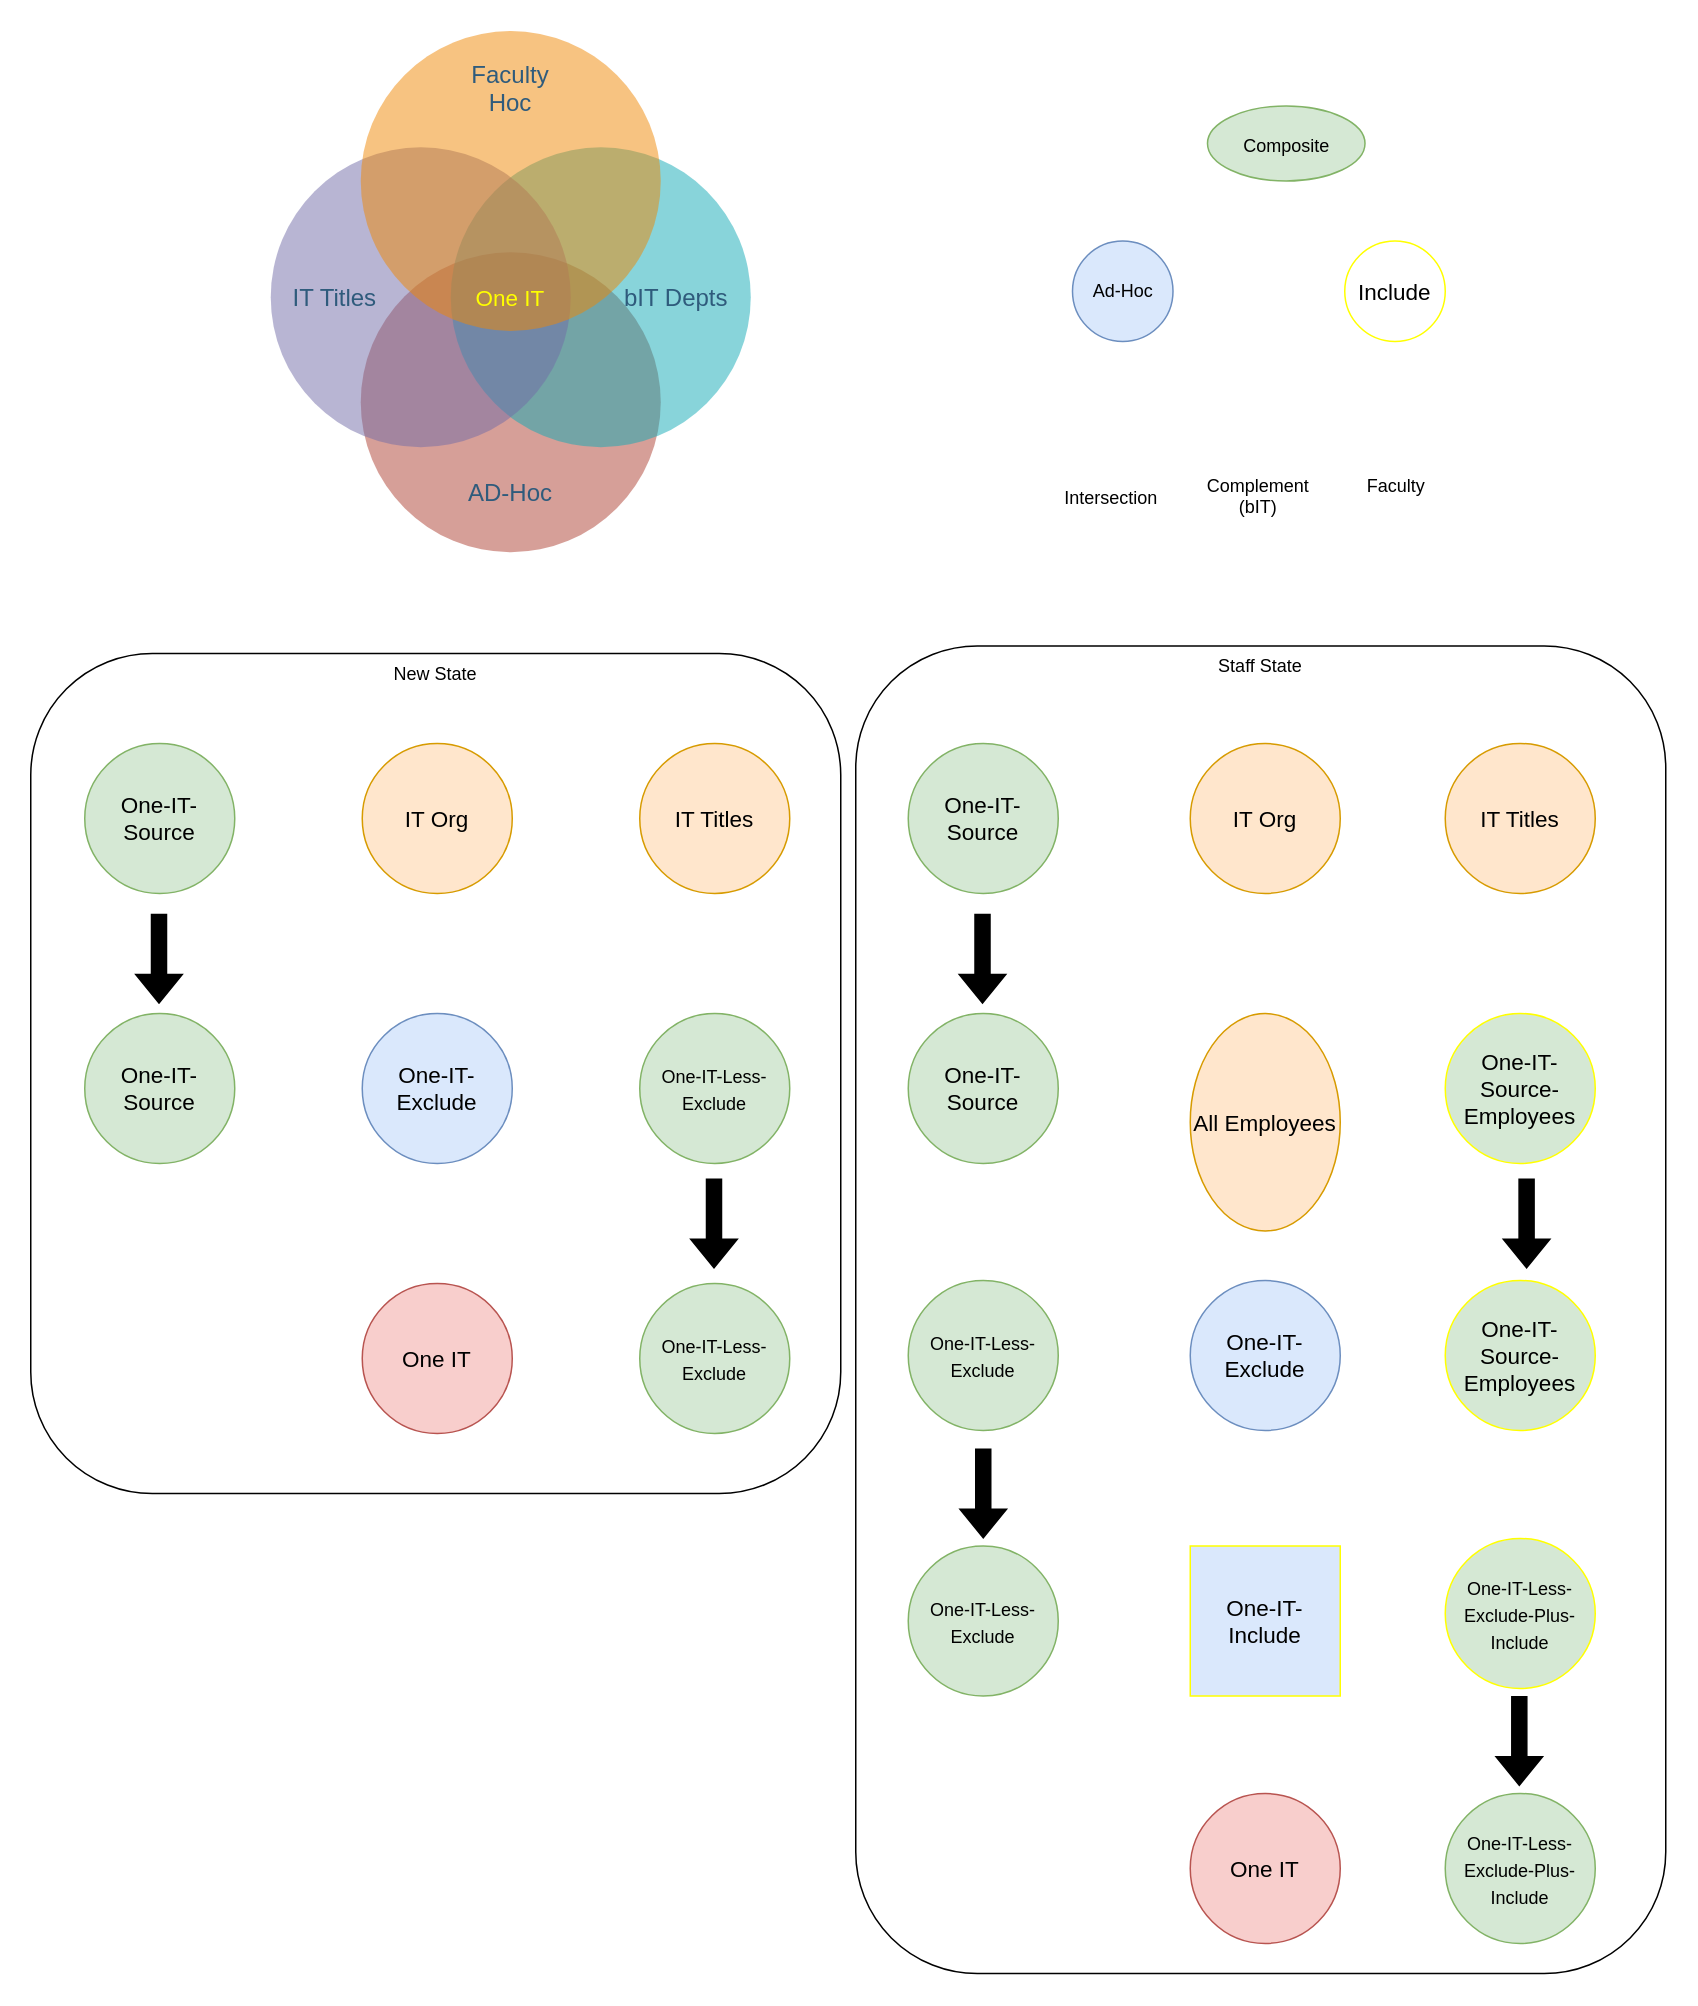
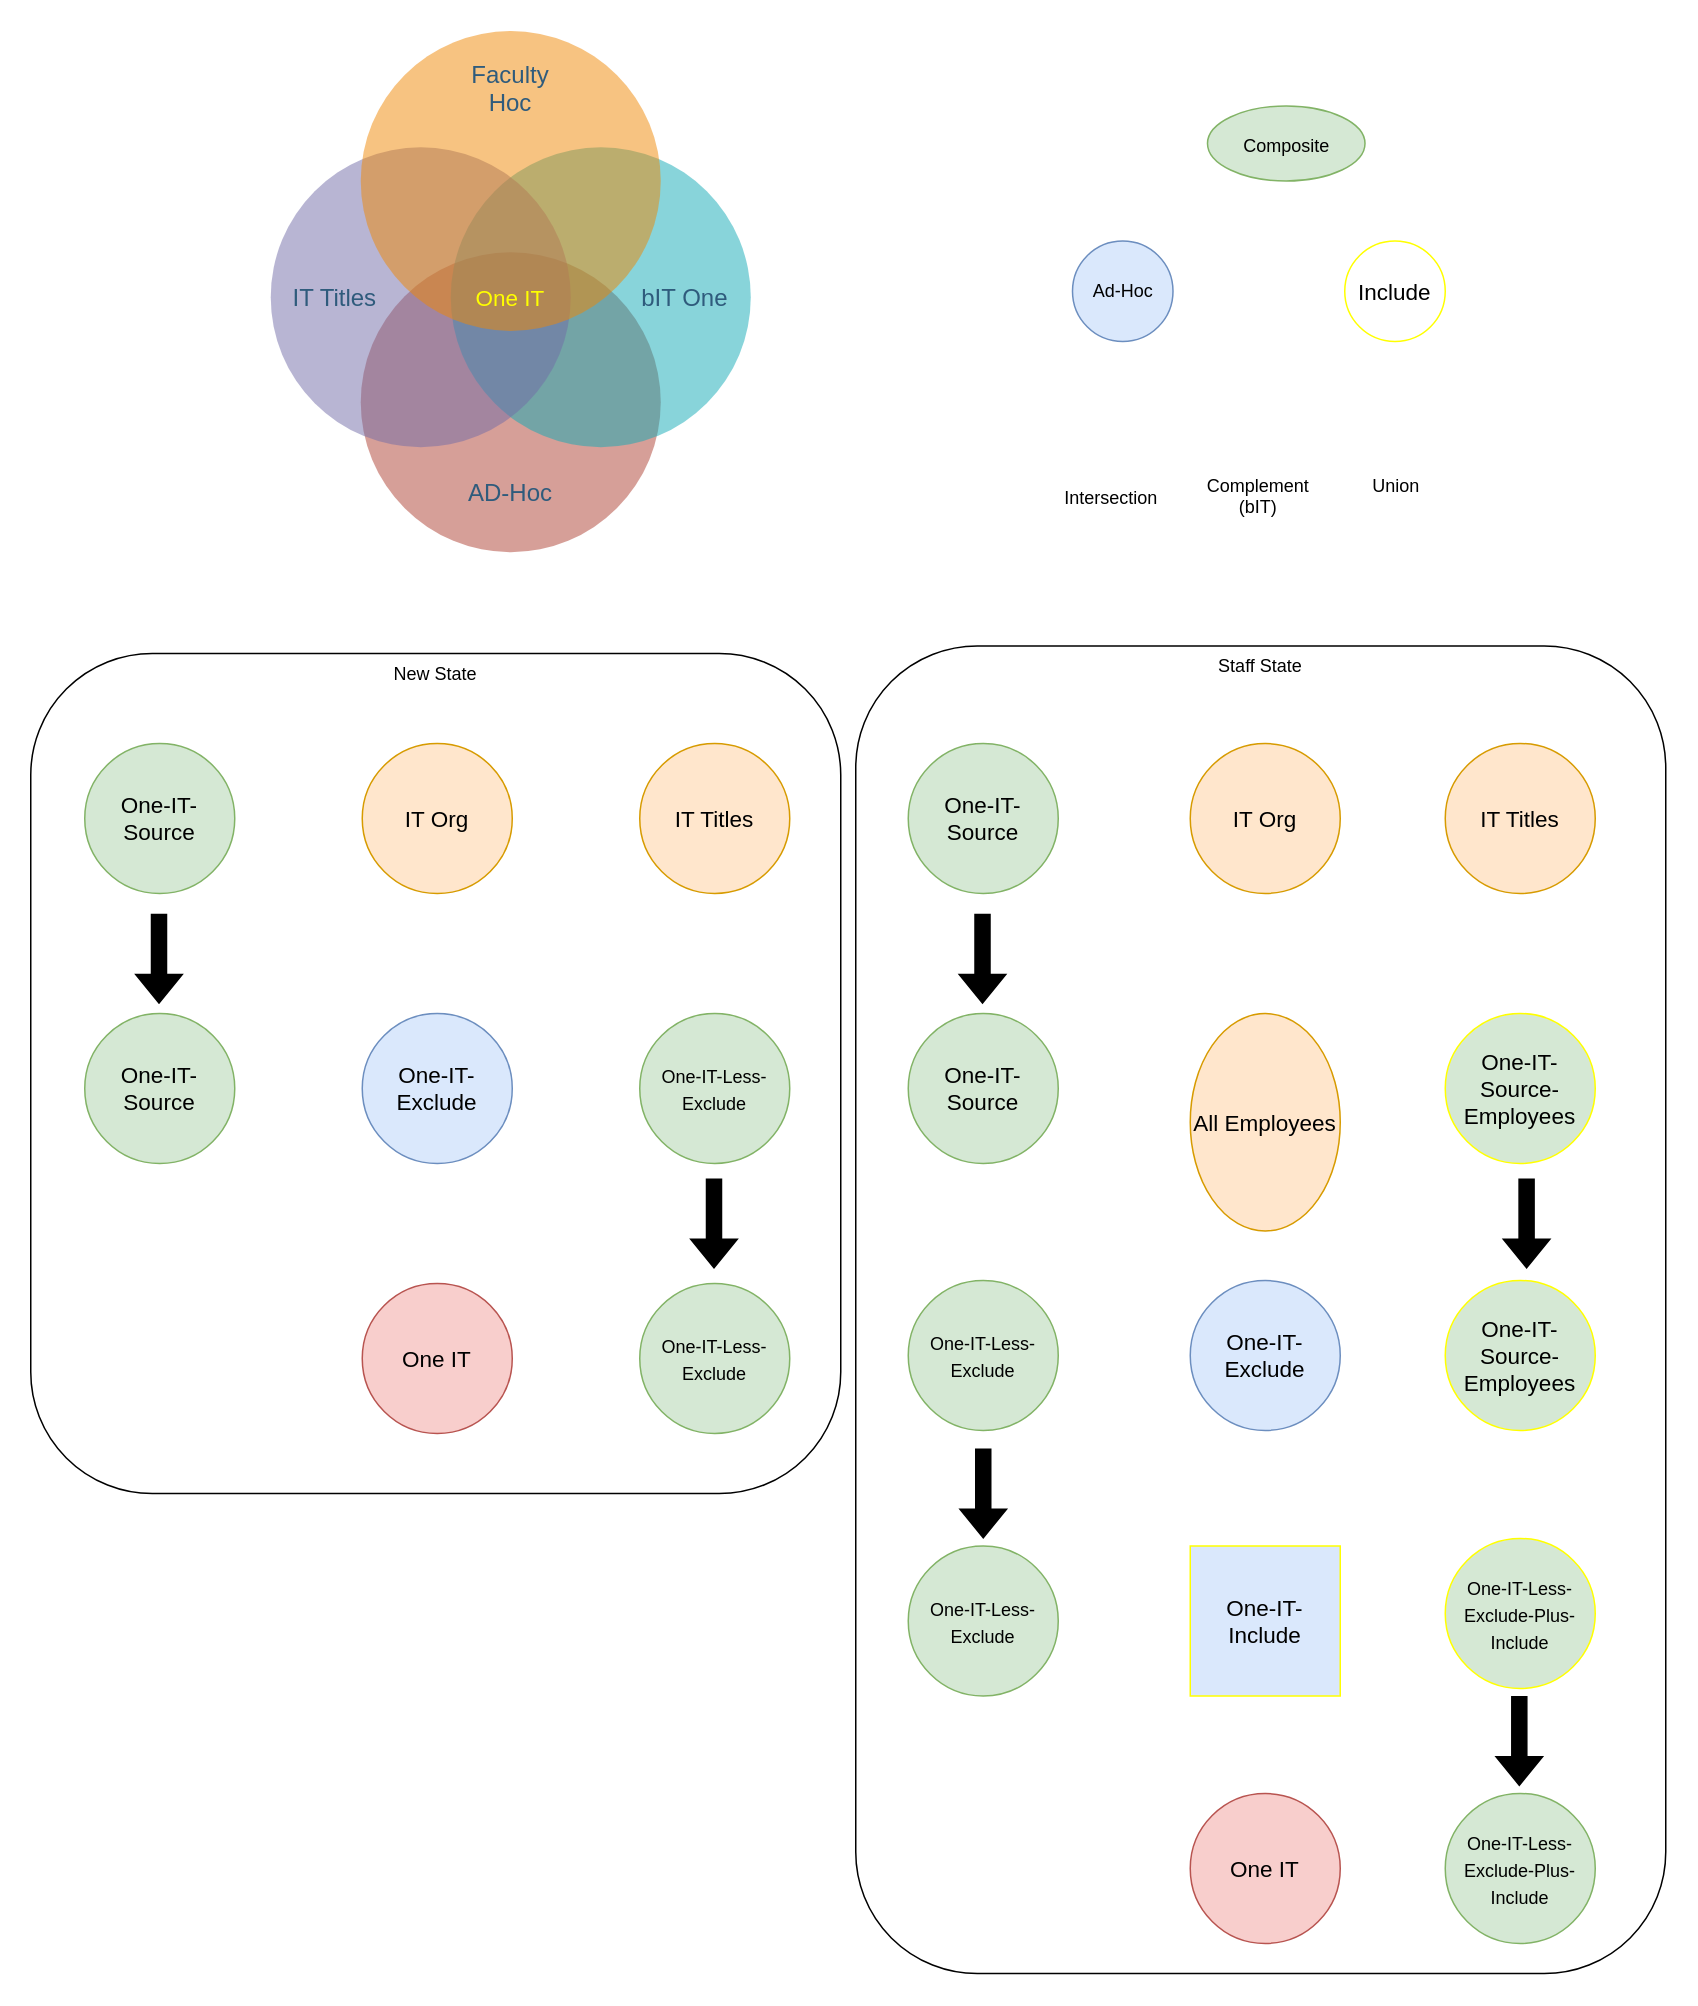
(671, 298) -> (684, 298)
(1397, 487) -> (1397, 487)
